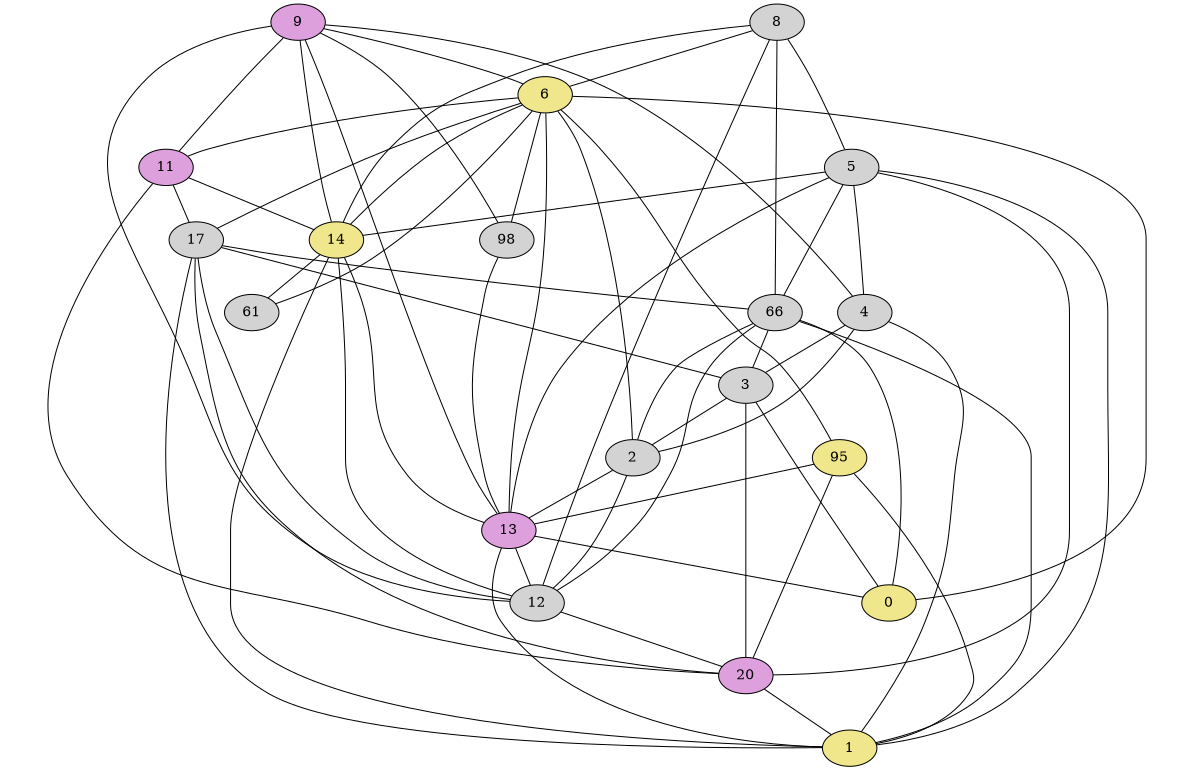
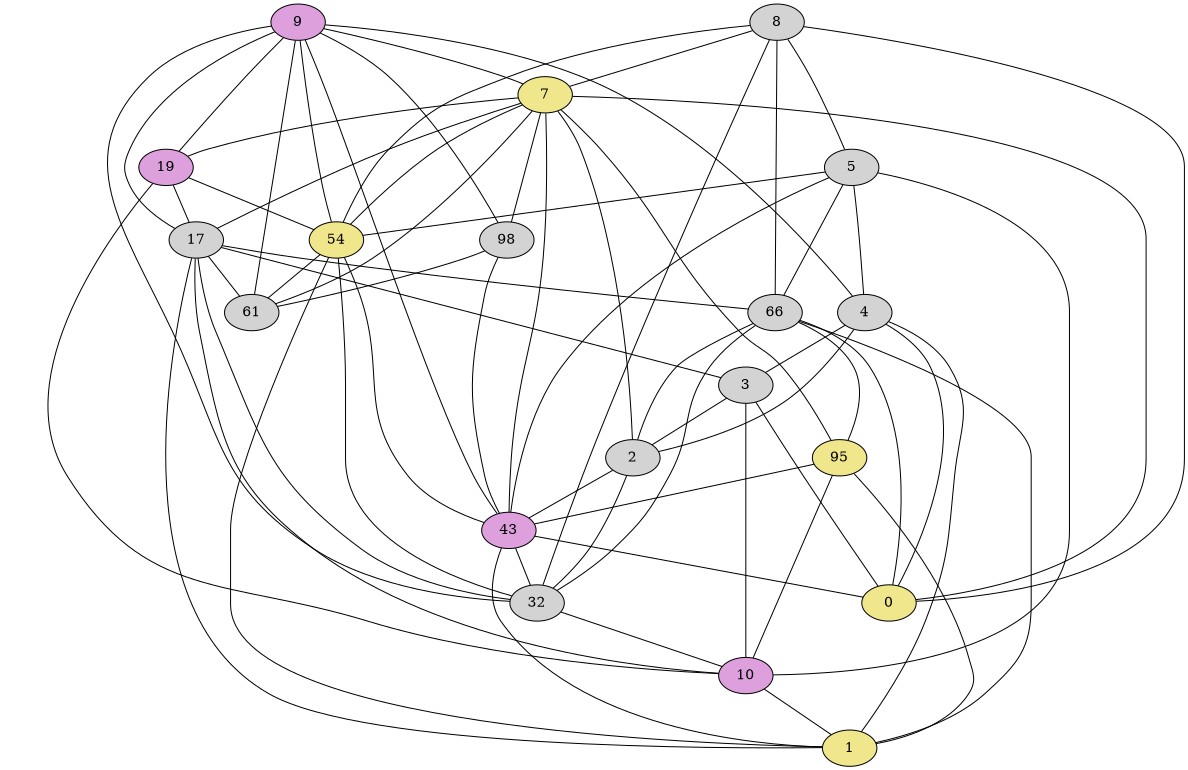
(545, 95) -> (545, 95)
none -> (154, 112)
(166, 167) -> (166, 167)
none -> (275, 167)
(336, 240) -> (336, 240)
none -> (1184, 268)
none -> (224, 276)
none -> (382, 282)
(758, 355) -> (854, 369)
(1108, 446) -> none
none -> (942, 448)
(509, 530) -> (509, 530)
(537, 603) -> (537, 603)
(746, 676) -> (746, 676)
